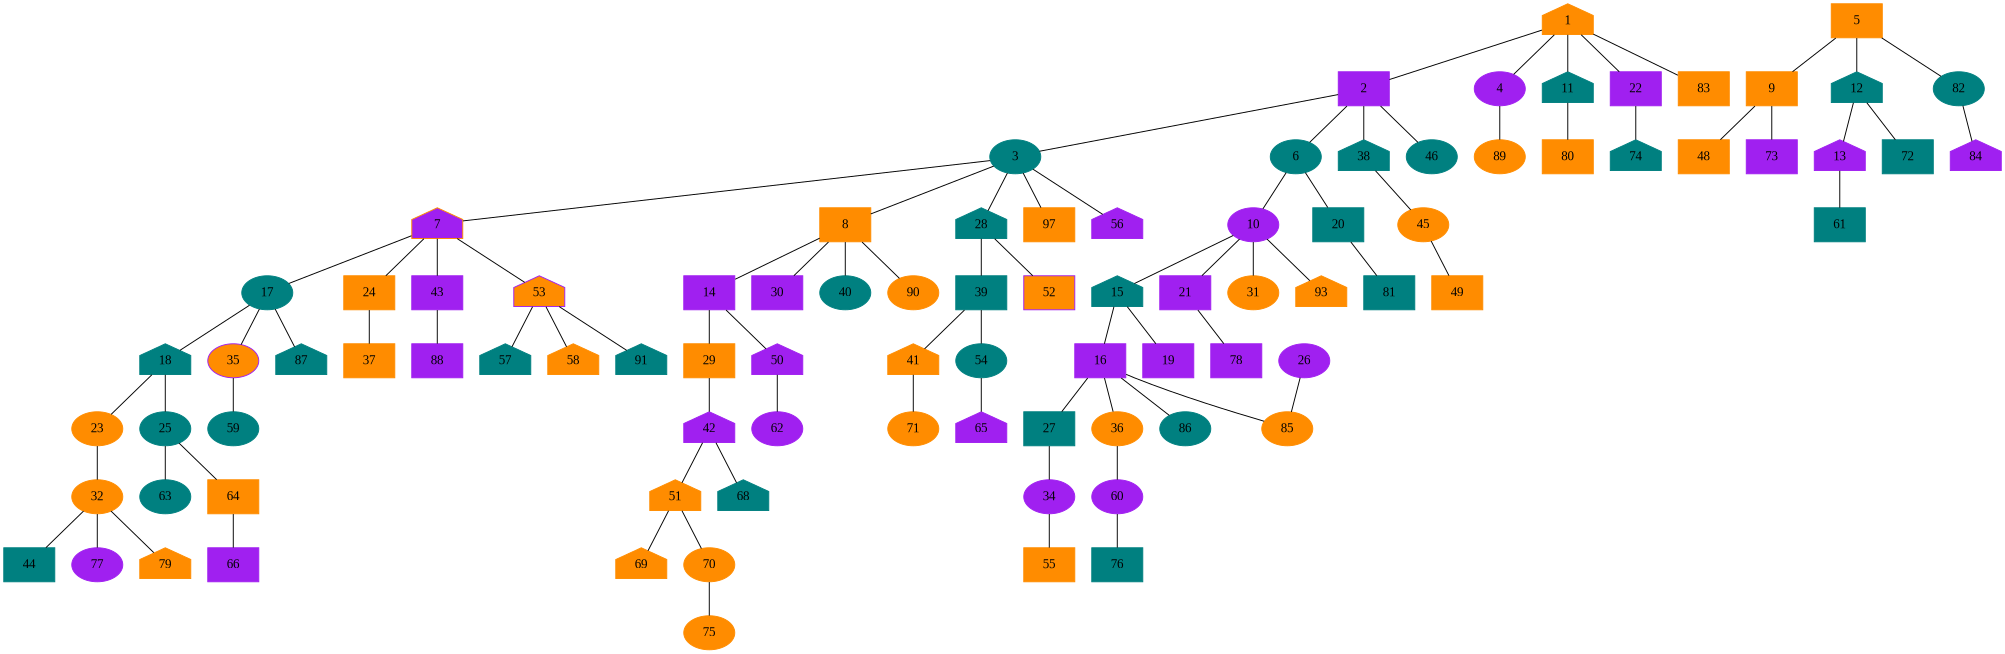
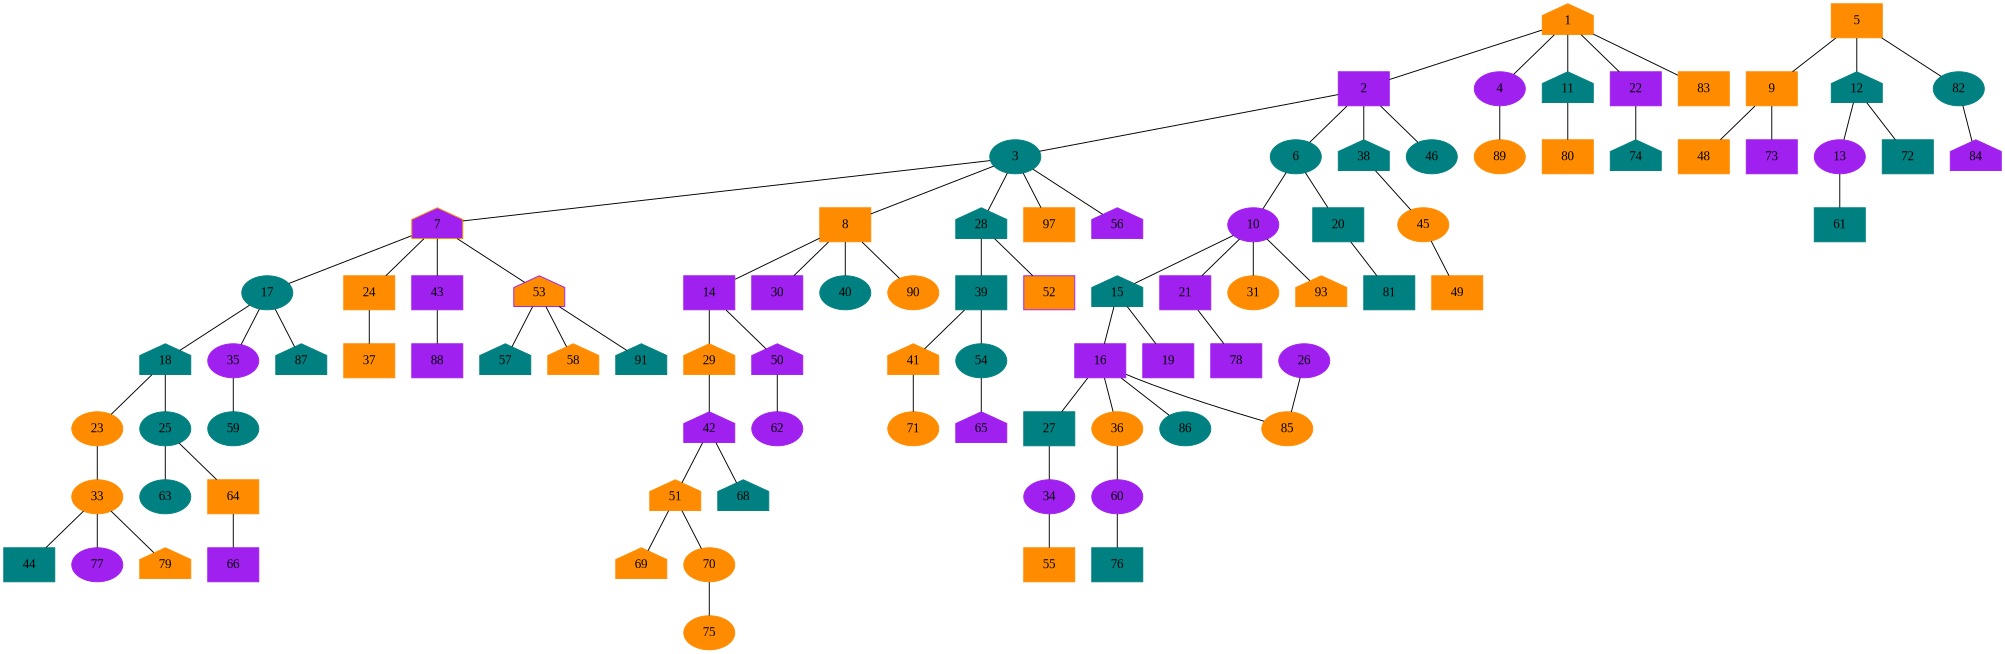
(1840, 157) -> (1840, 157)
(233, 361) -> (233, 361)
(709, 361) -> (709, 361)
(97, 497) -> (97, 497)
